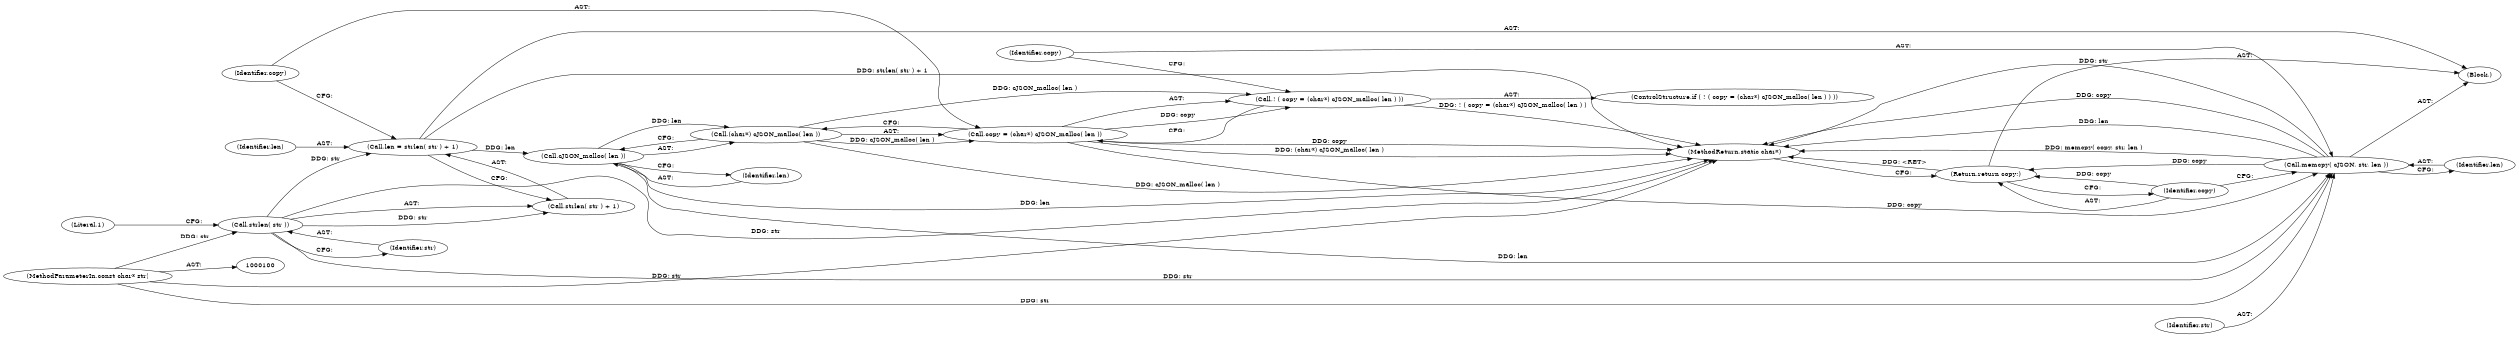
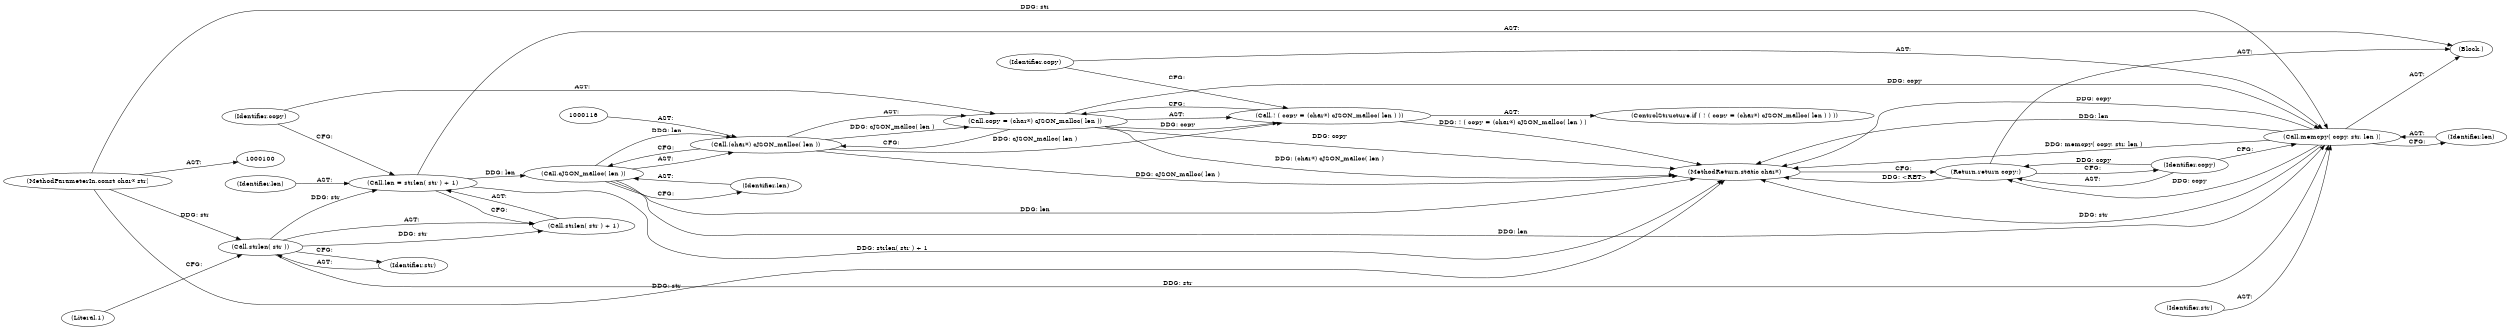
none -> (584, 115)
(2336, 165) -> (2332, 137)
(1015, 231) -> none
